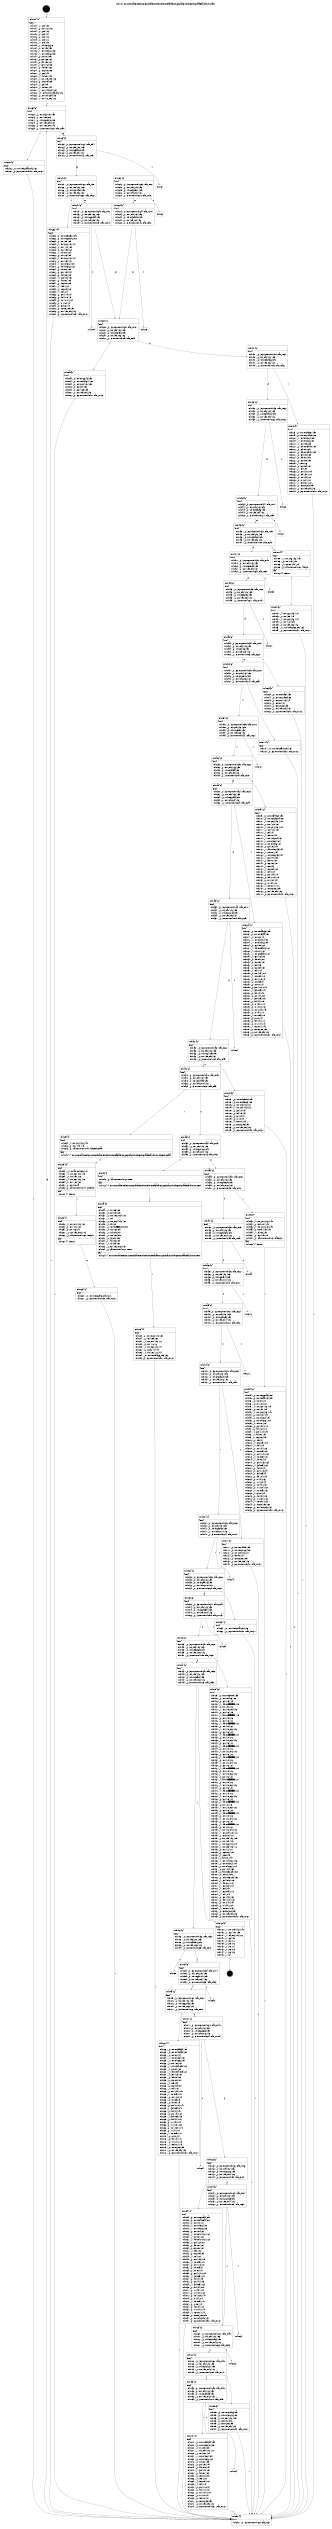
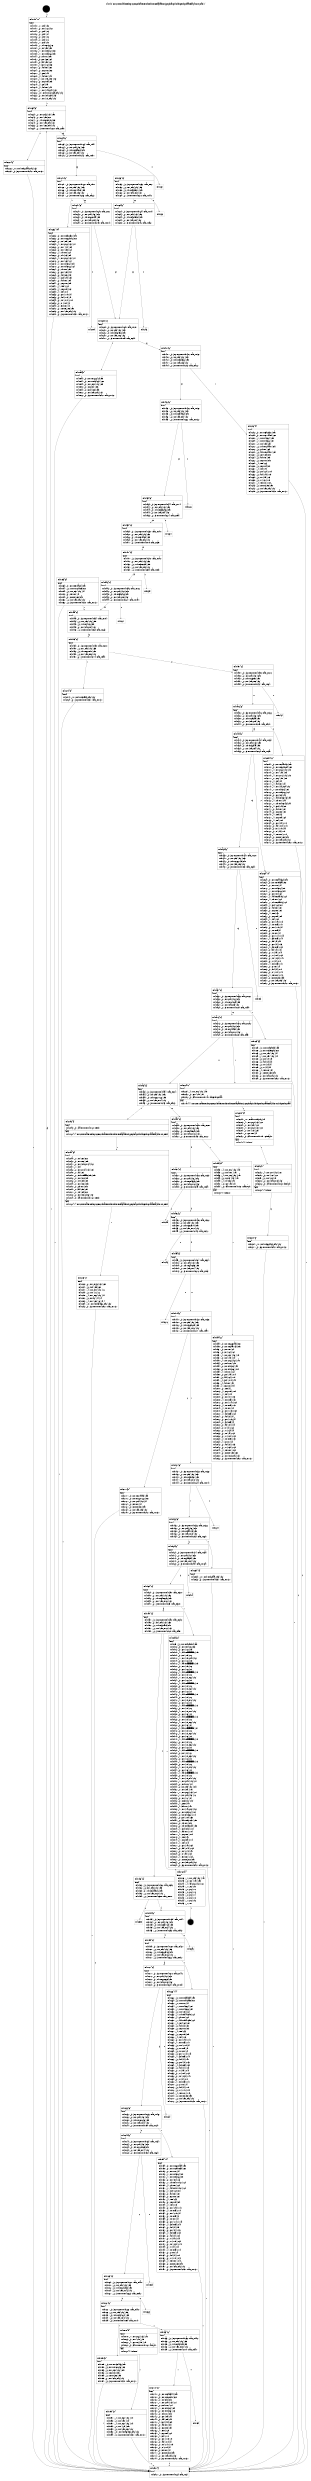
(271, 548) -> none
(270, 670) -> (83, 607)
